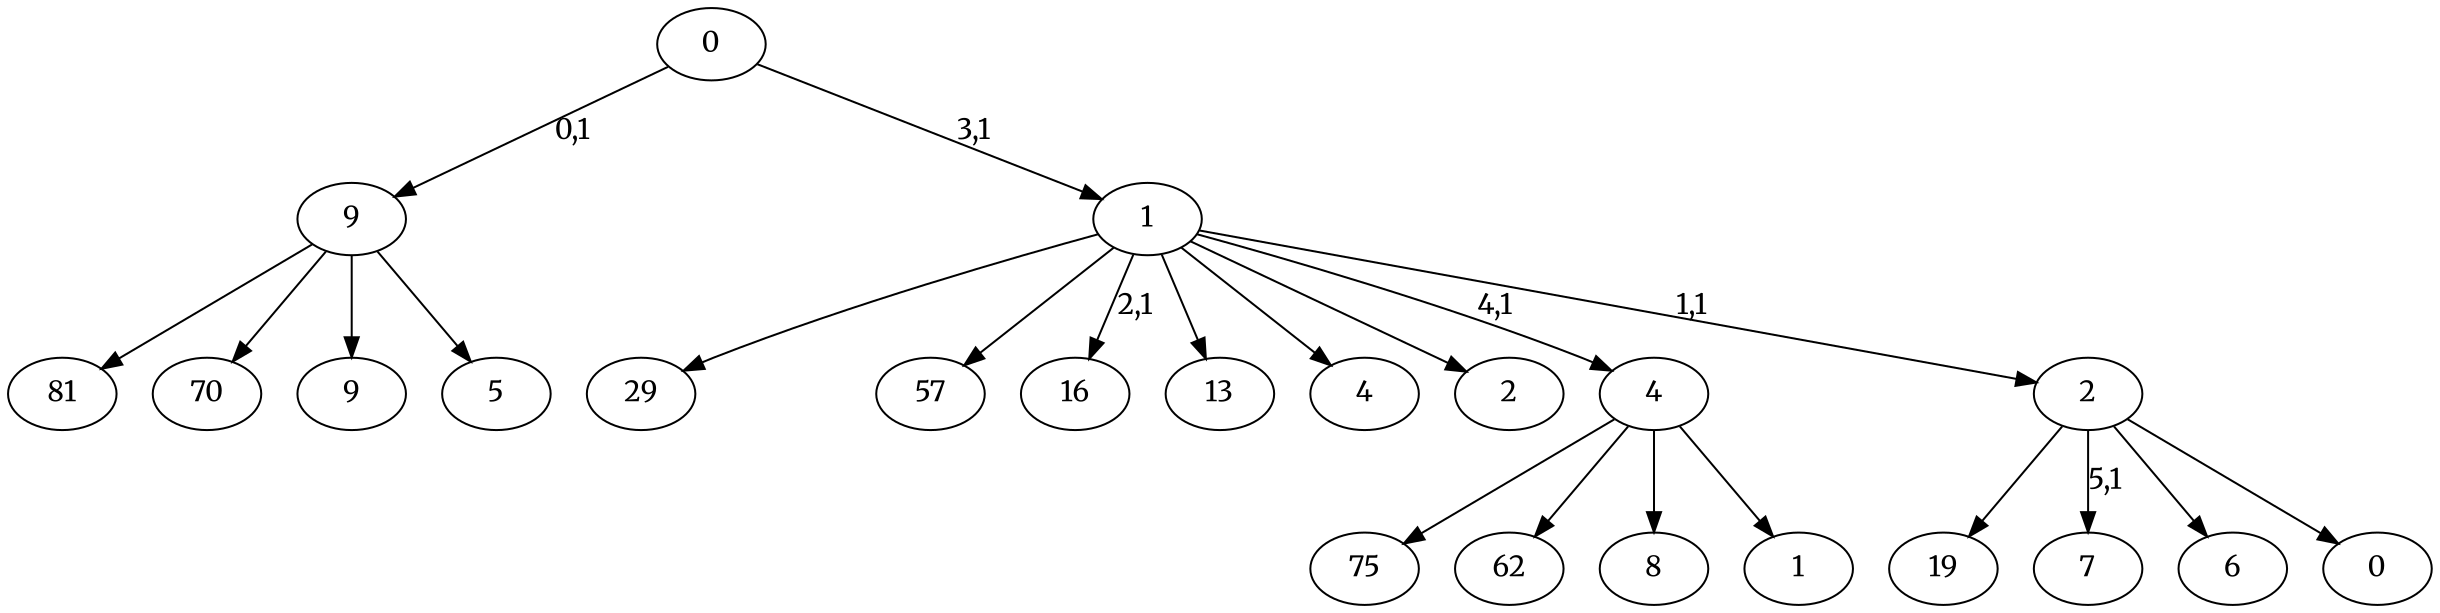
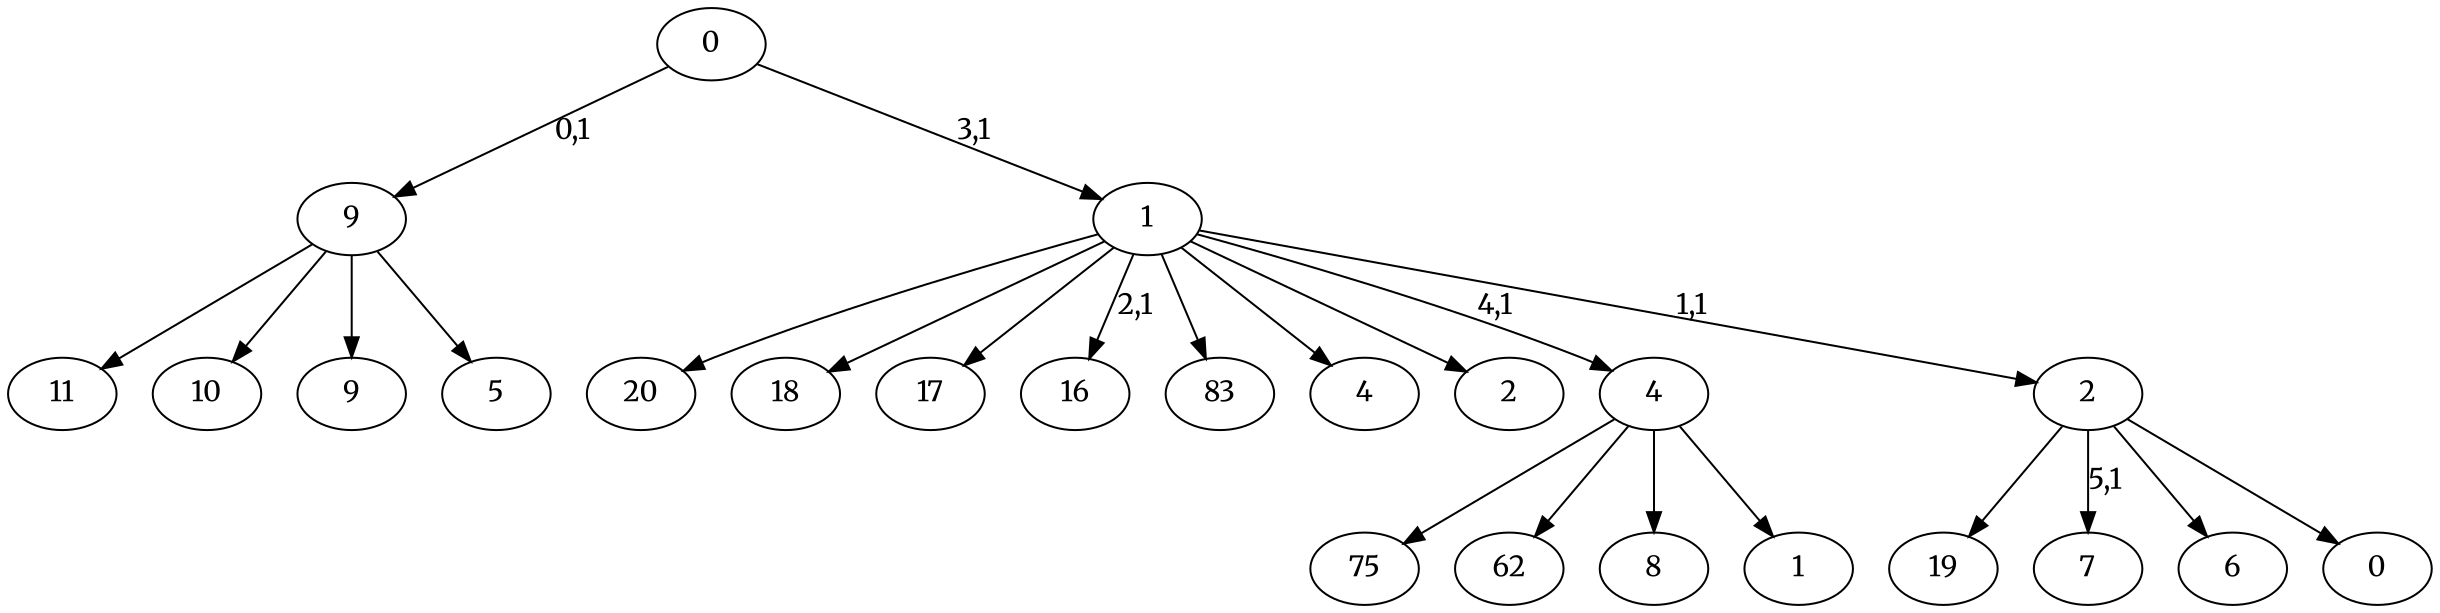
(62, 394) -> (62, 394)
(207, 394) -> (207, 394)
(641, 394) -> (641, 394)
none -> (786, 394)
(931, 394) -> (931, 394)
(1220, 394) -> (1220, 394)
